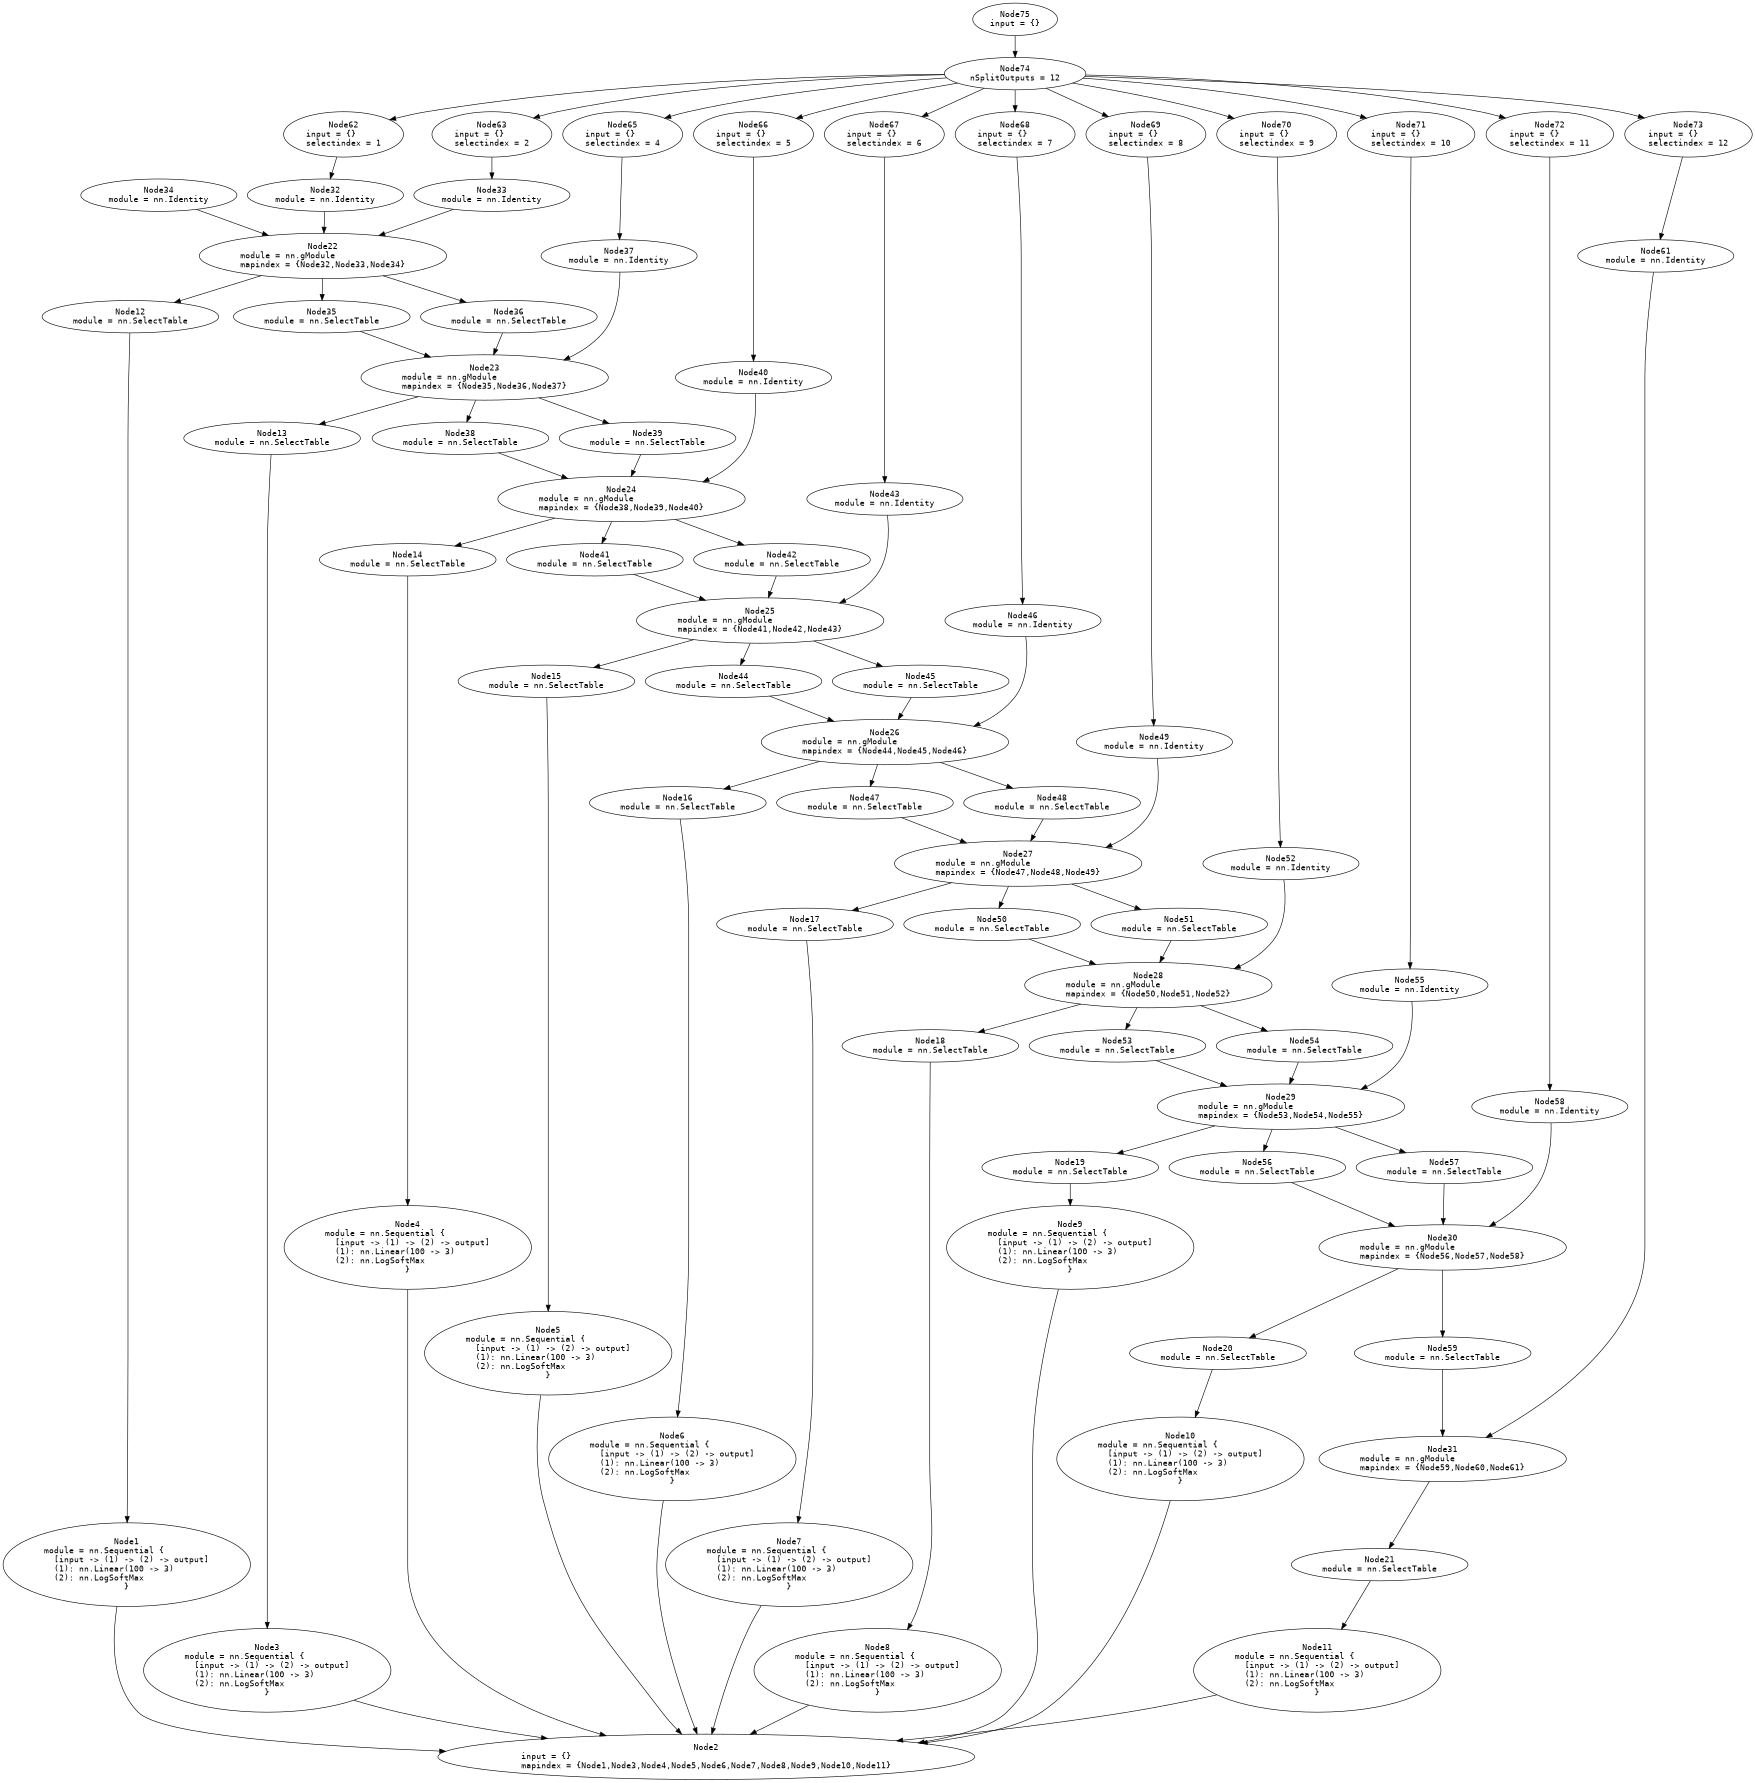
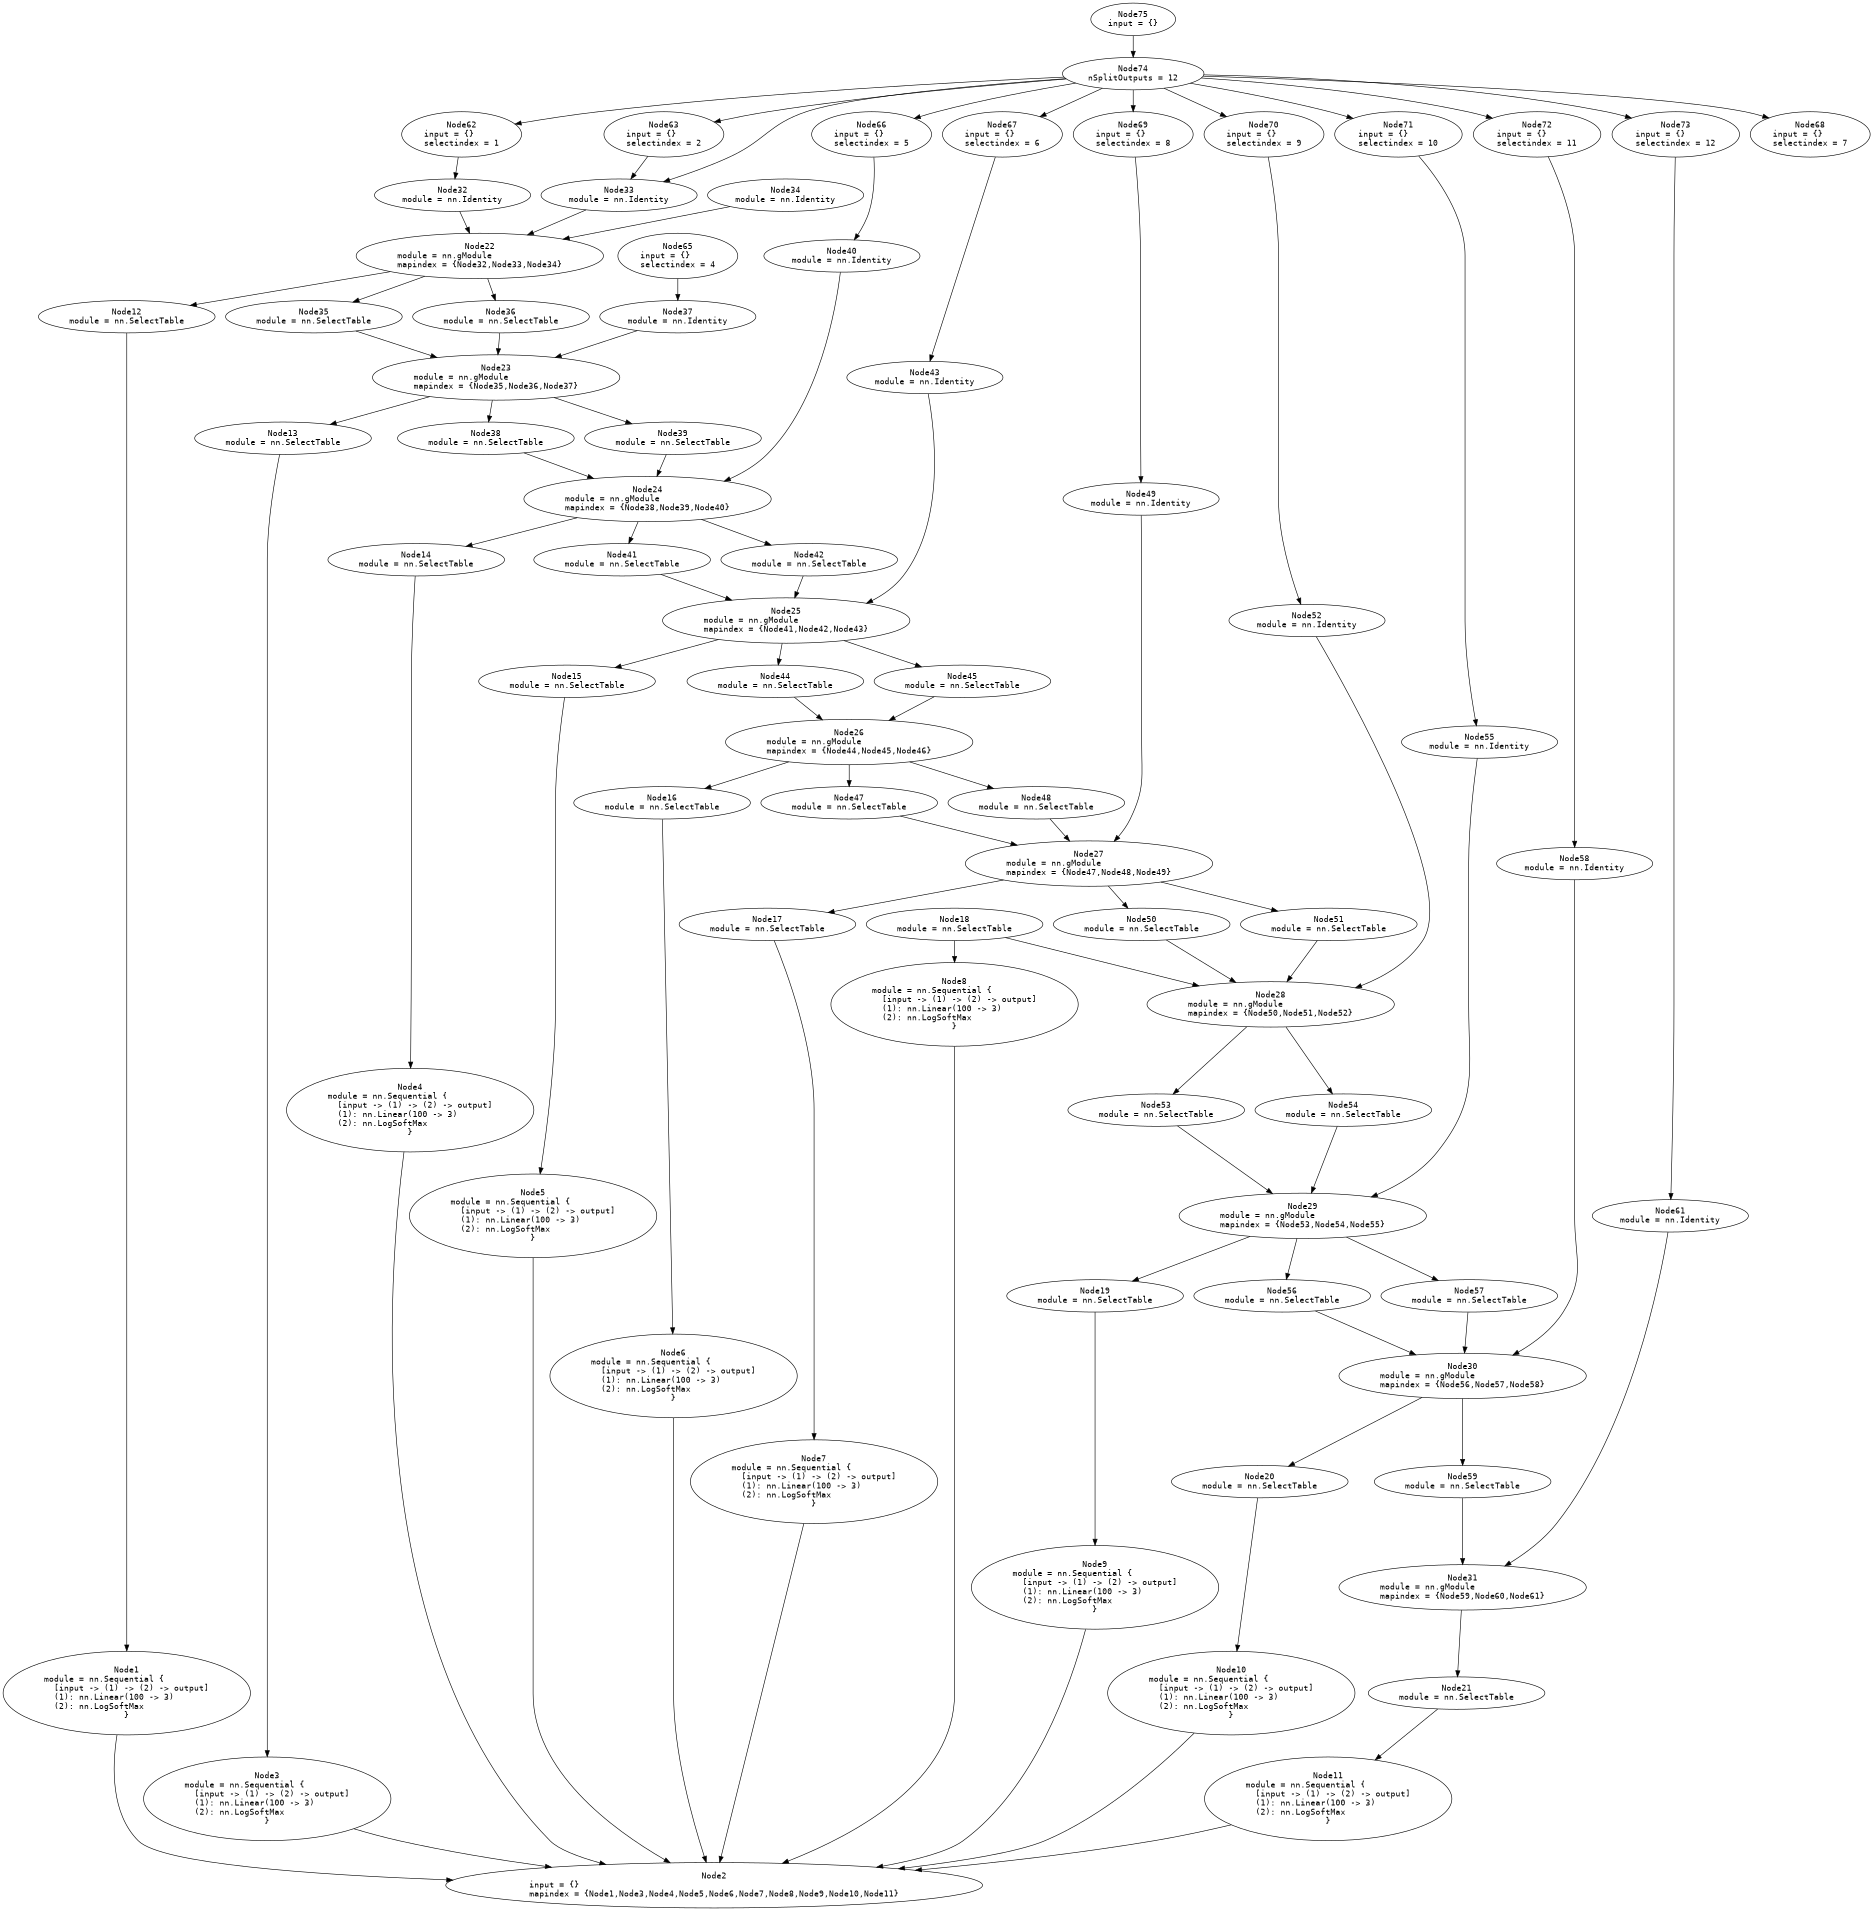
(808, 91) -> (818, 108)
(1023, 621) -> none
(1033, 1017) -> (1099, 961)
